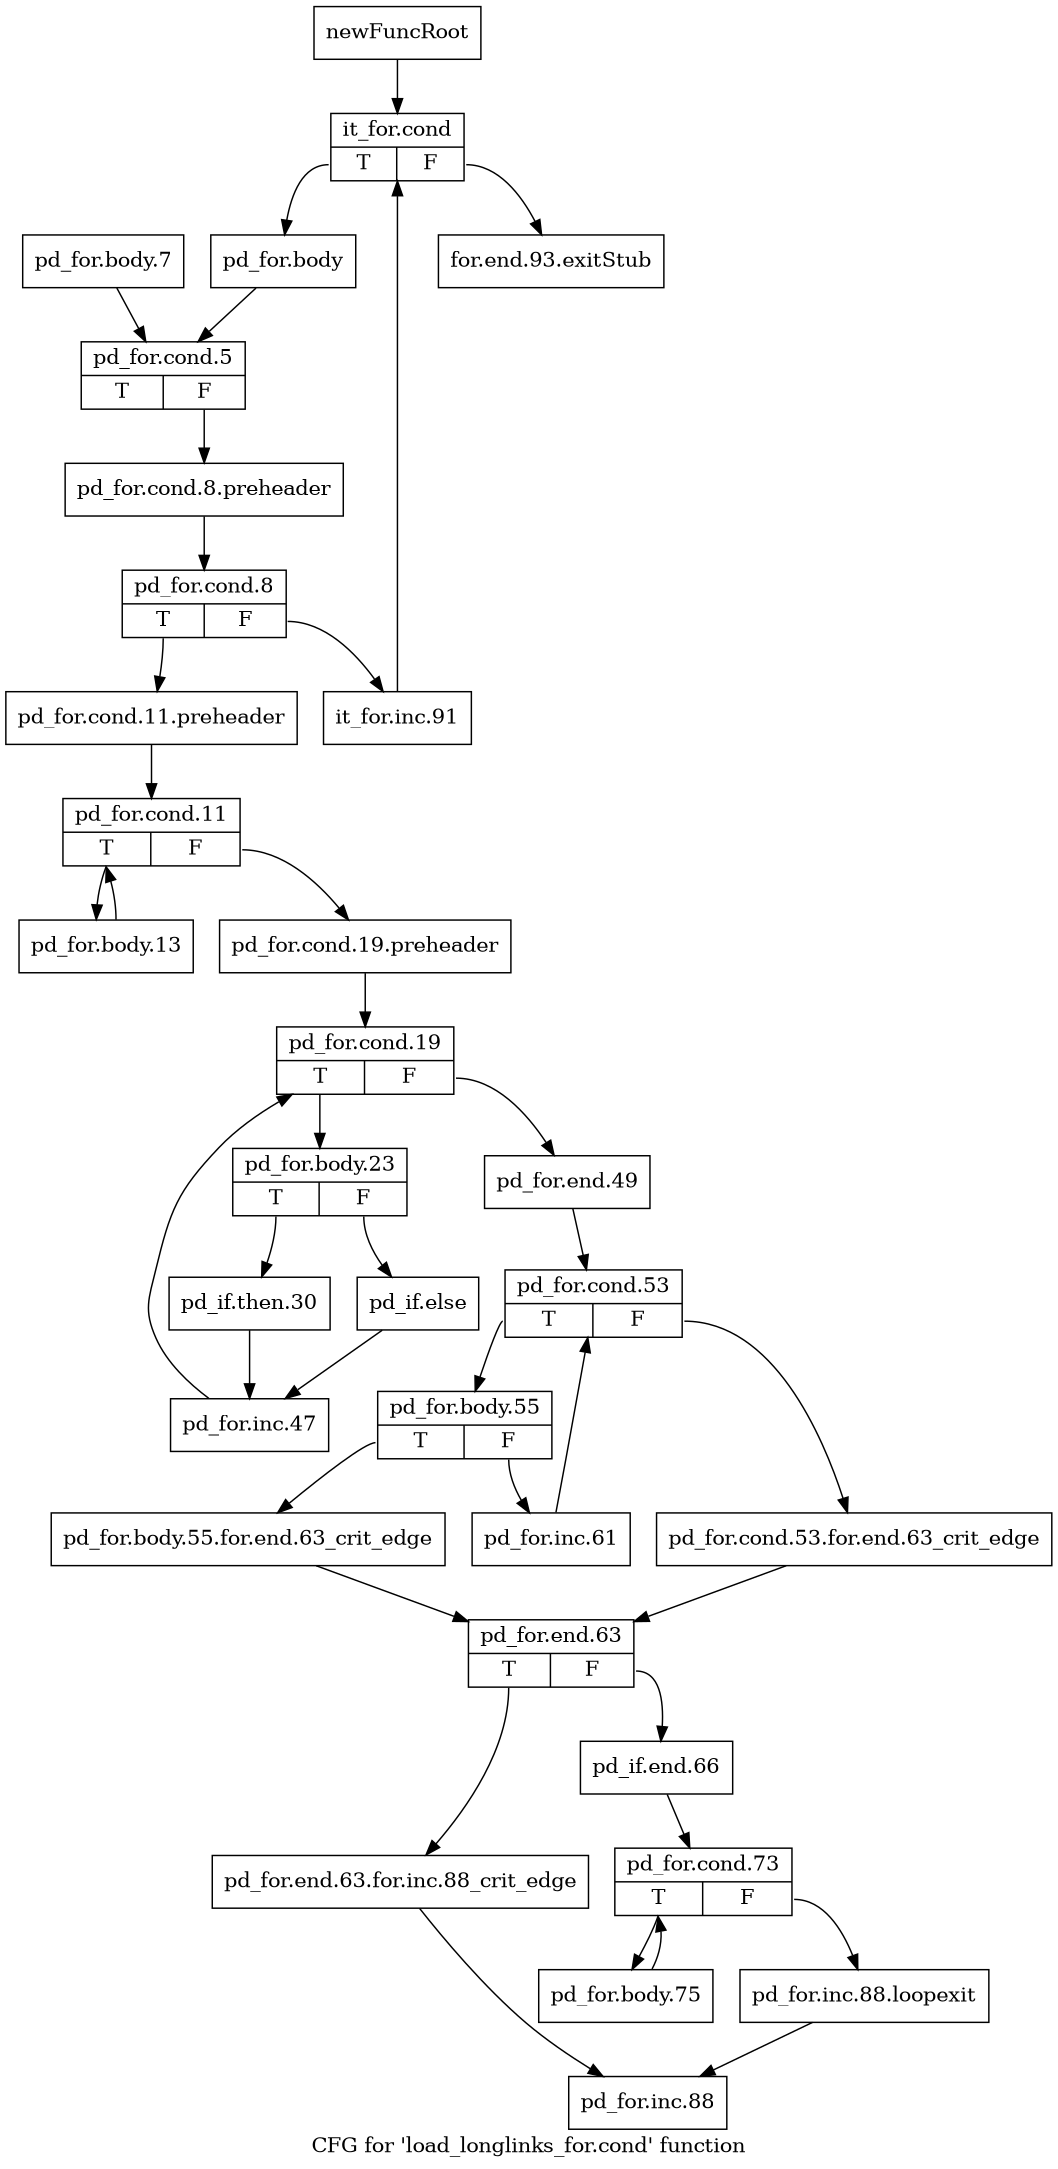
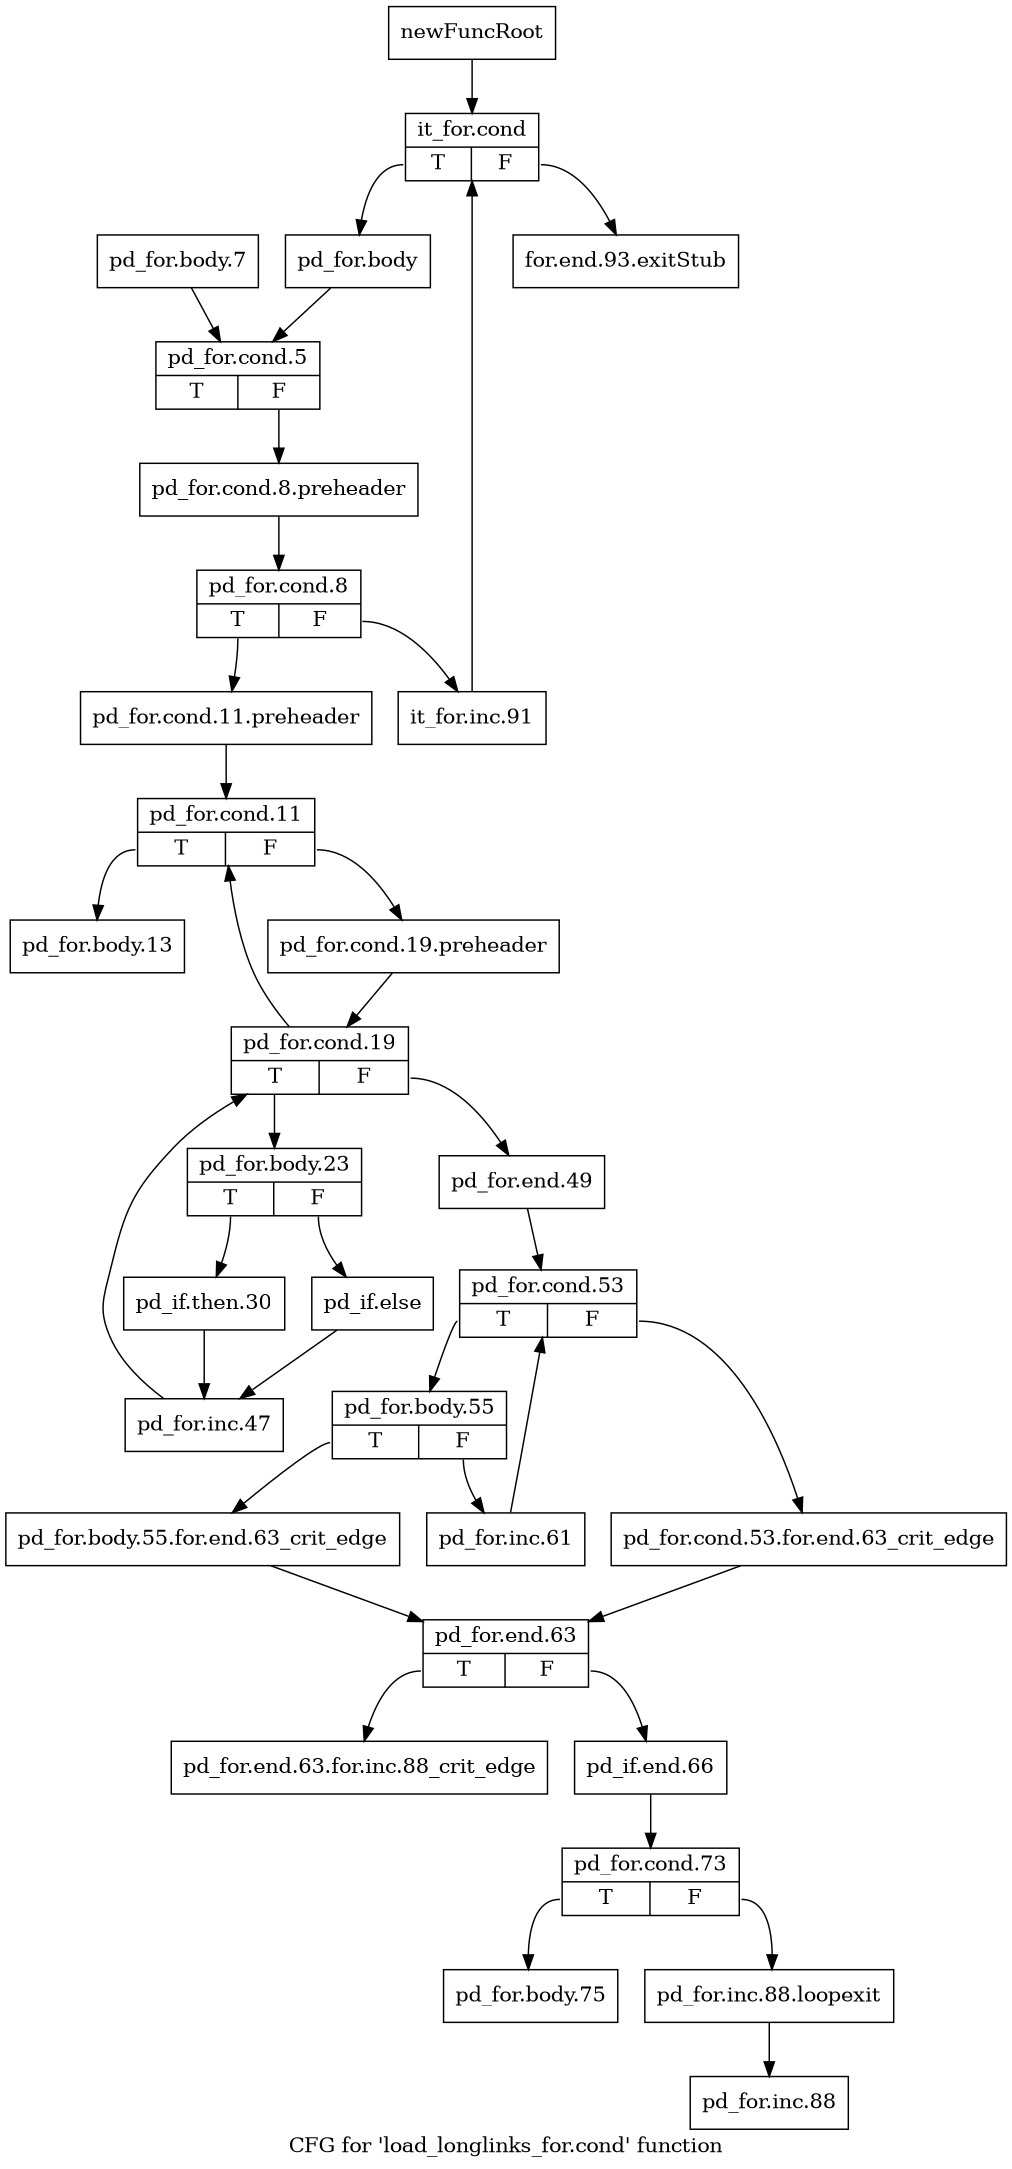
(115, 900) -> (248, 959)
(659, 1951) -> none
(498, 1997) -> none
